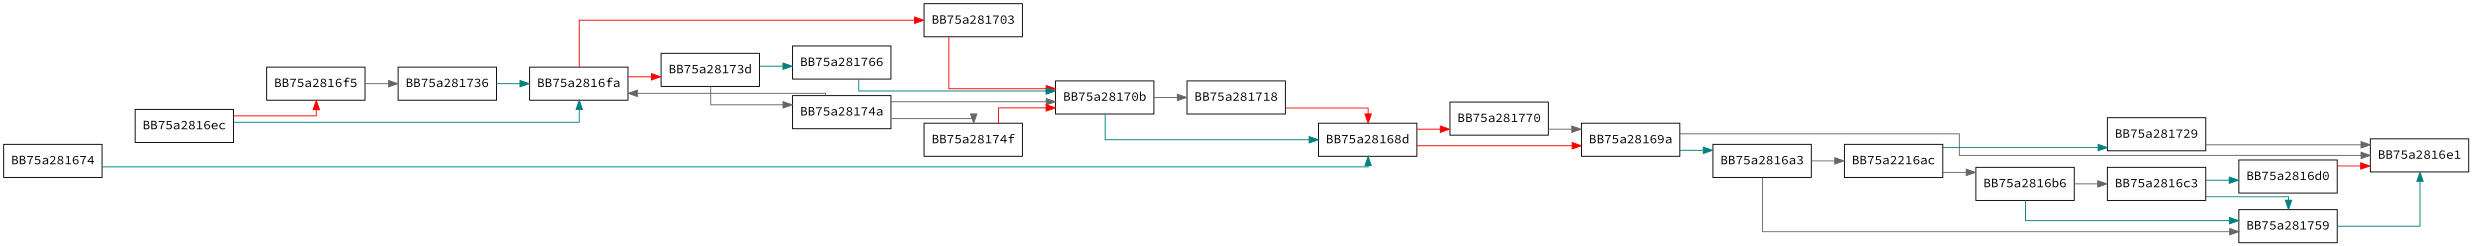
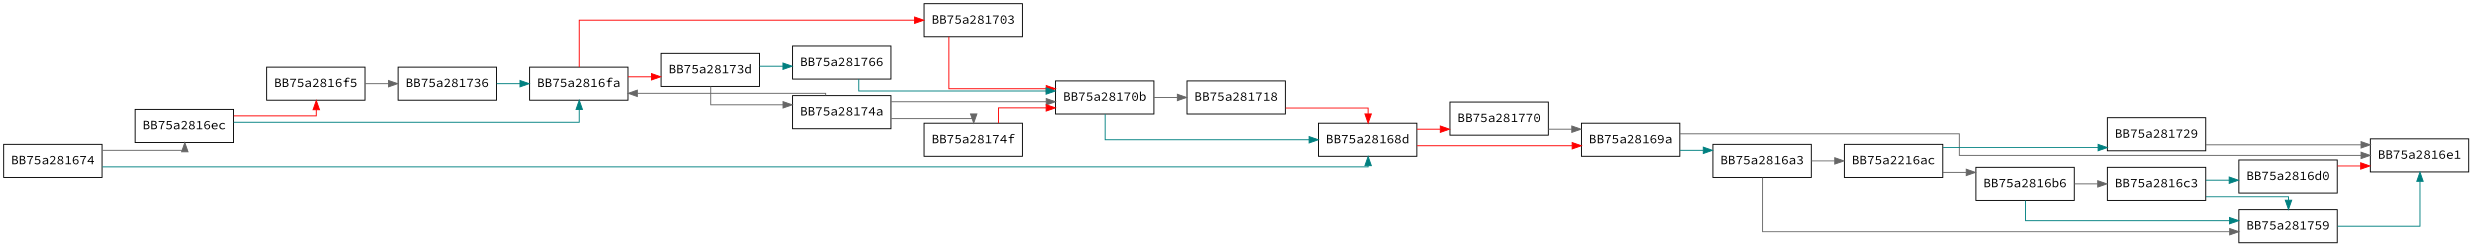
none -> (144, 150)
